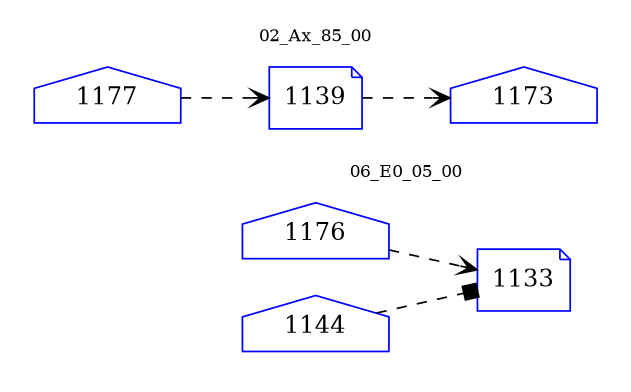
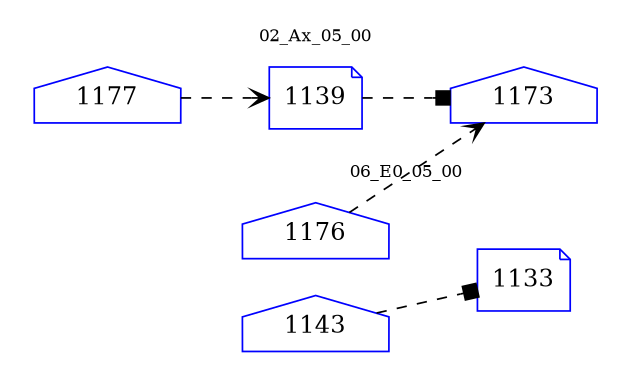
(316, 37) -> (316, 37)
(397, 98) -> (397, 98)
(424, 258) -> (410, 173)
(316, 326) -> (316, 326)
